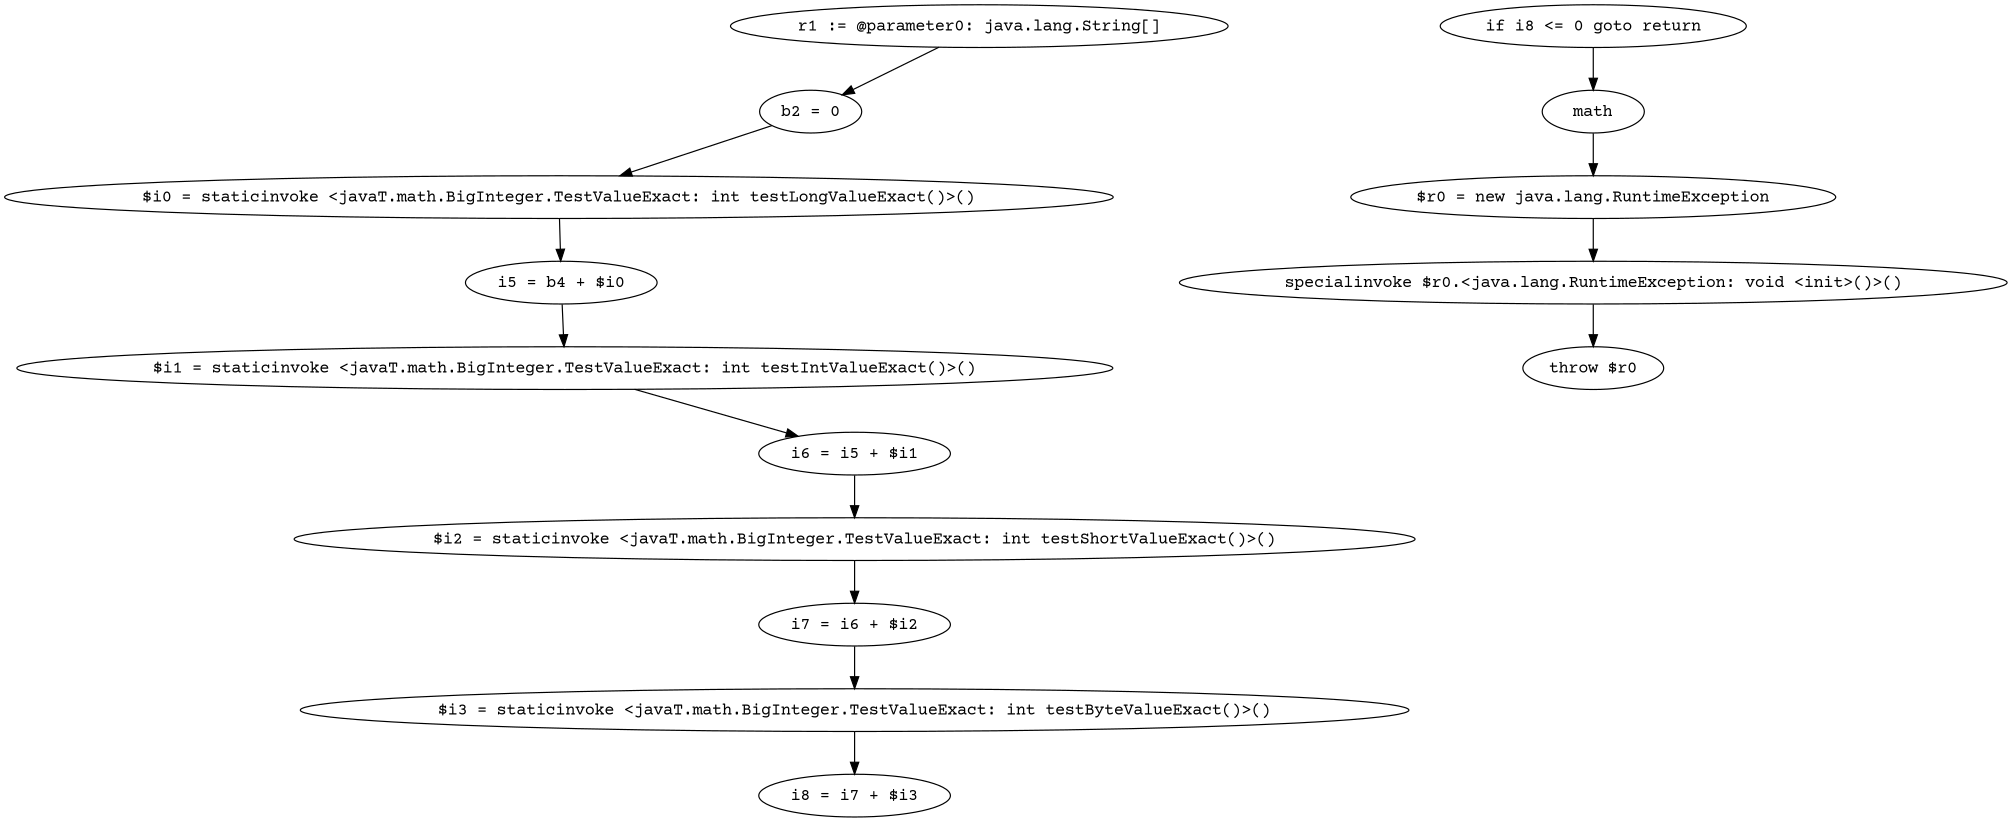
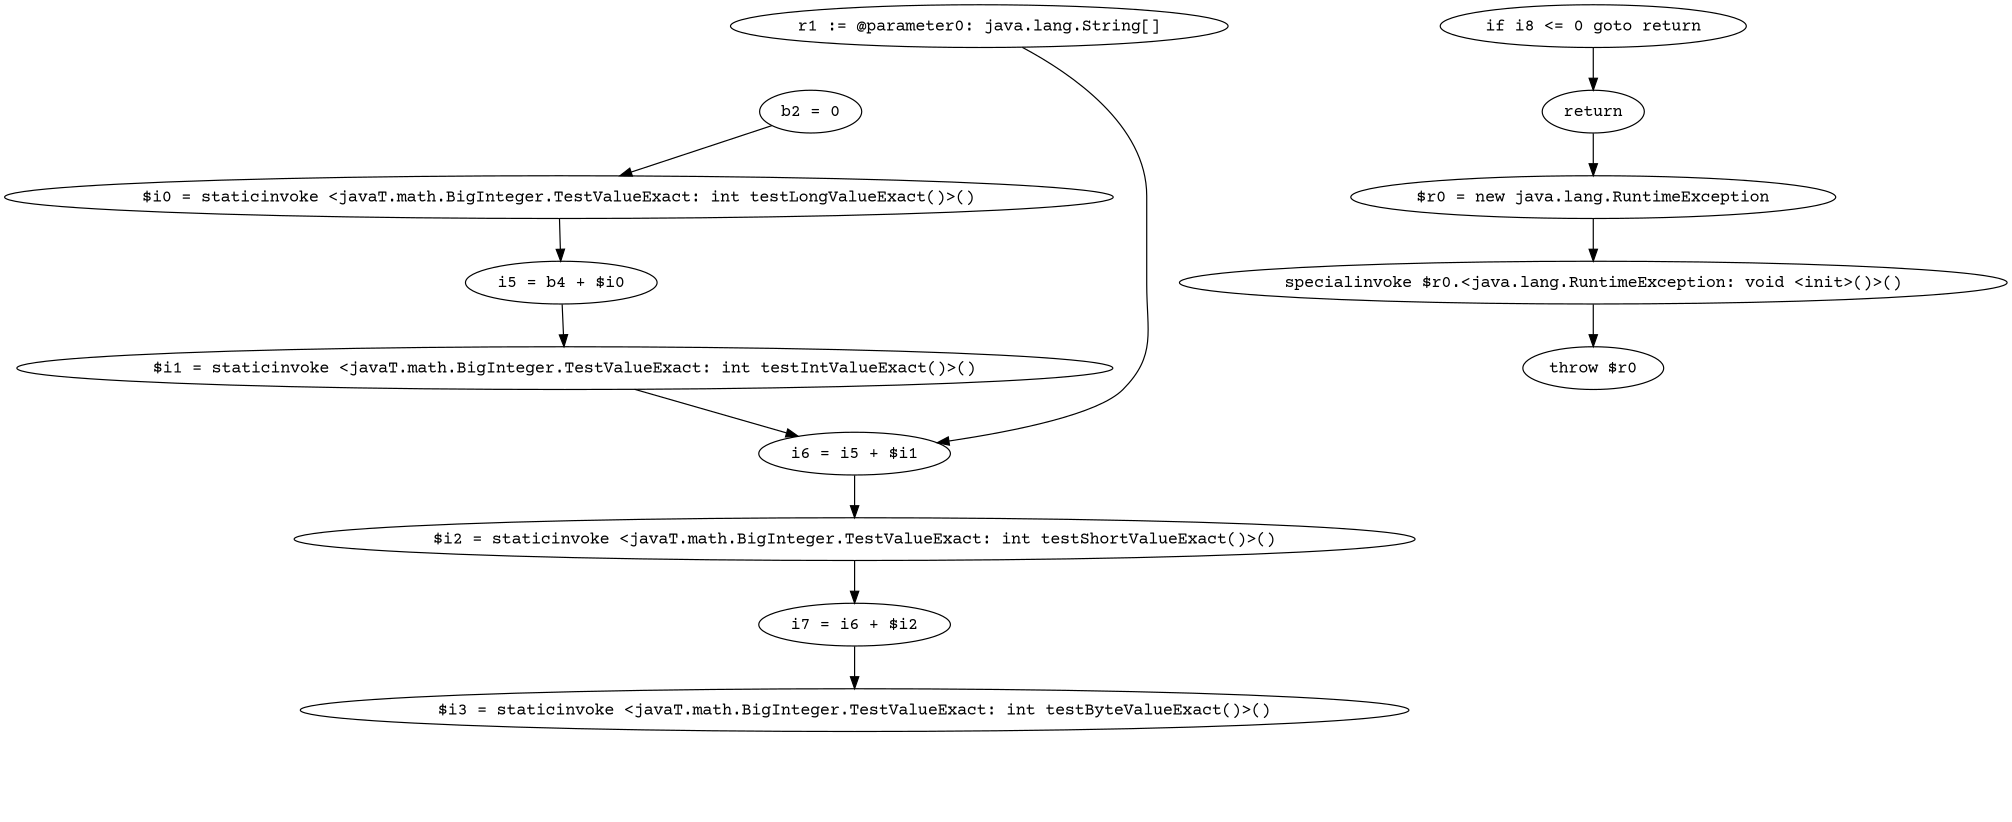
(896, 68) -> (1147, 286)
(1593, 112) -> (1593, 112)
(855, 796) -> none
